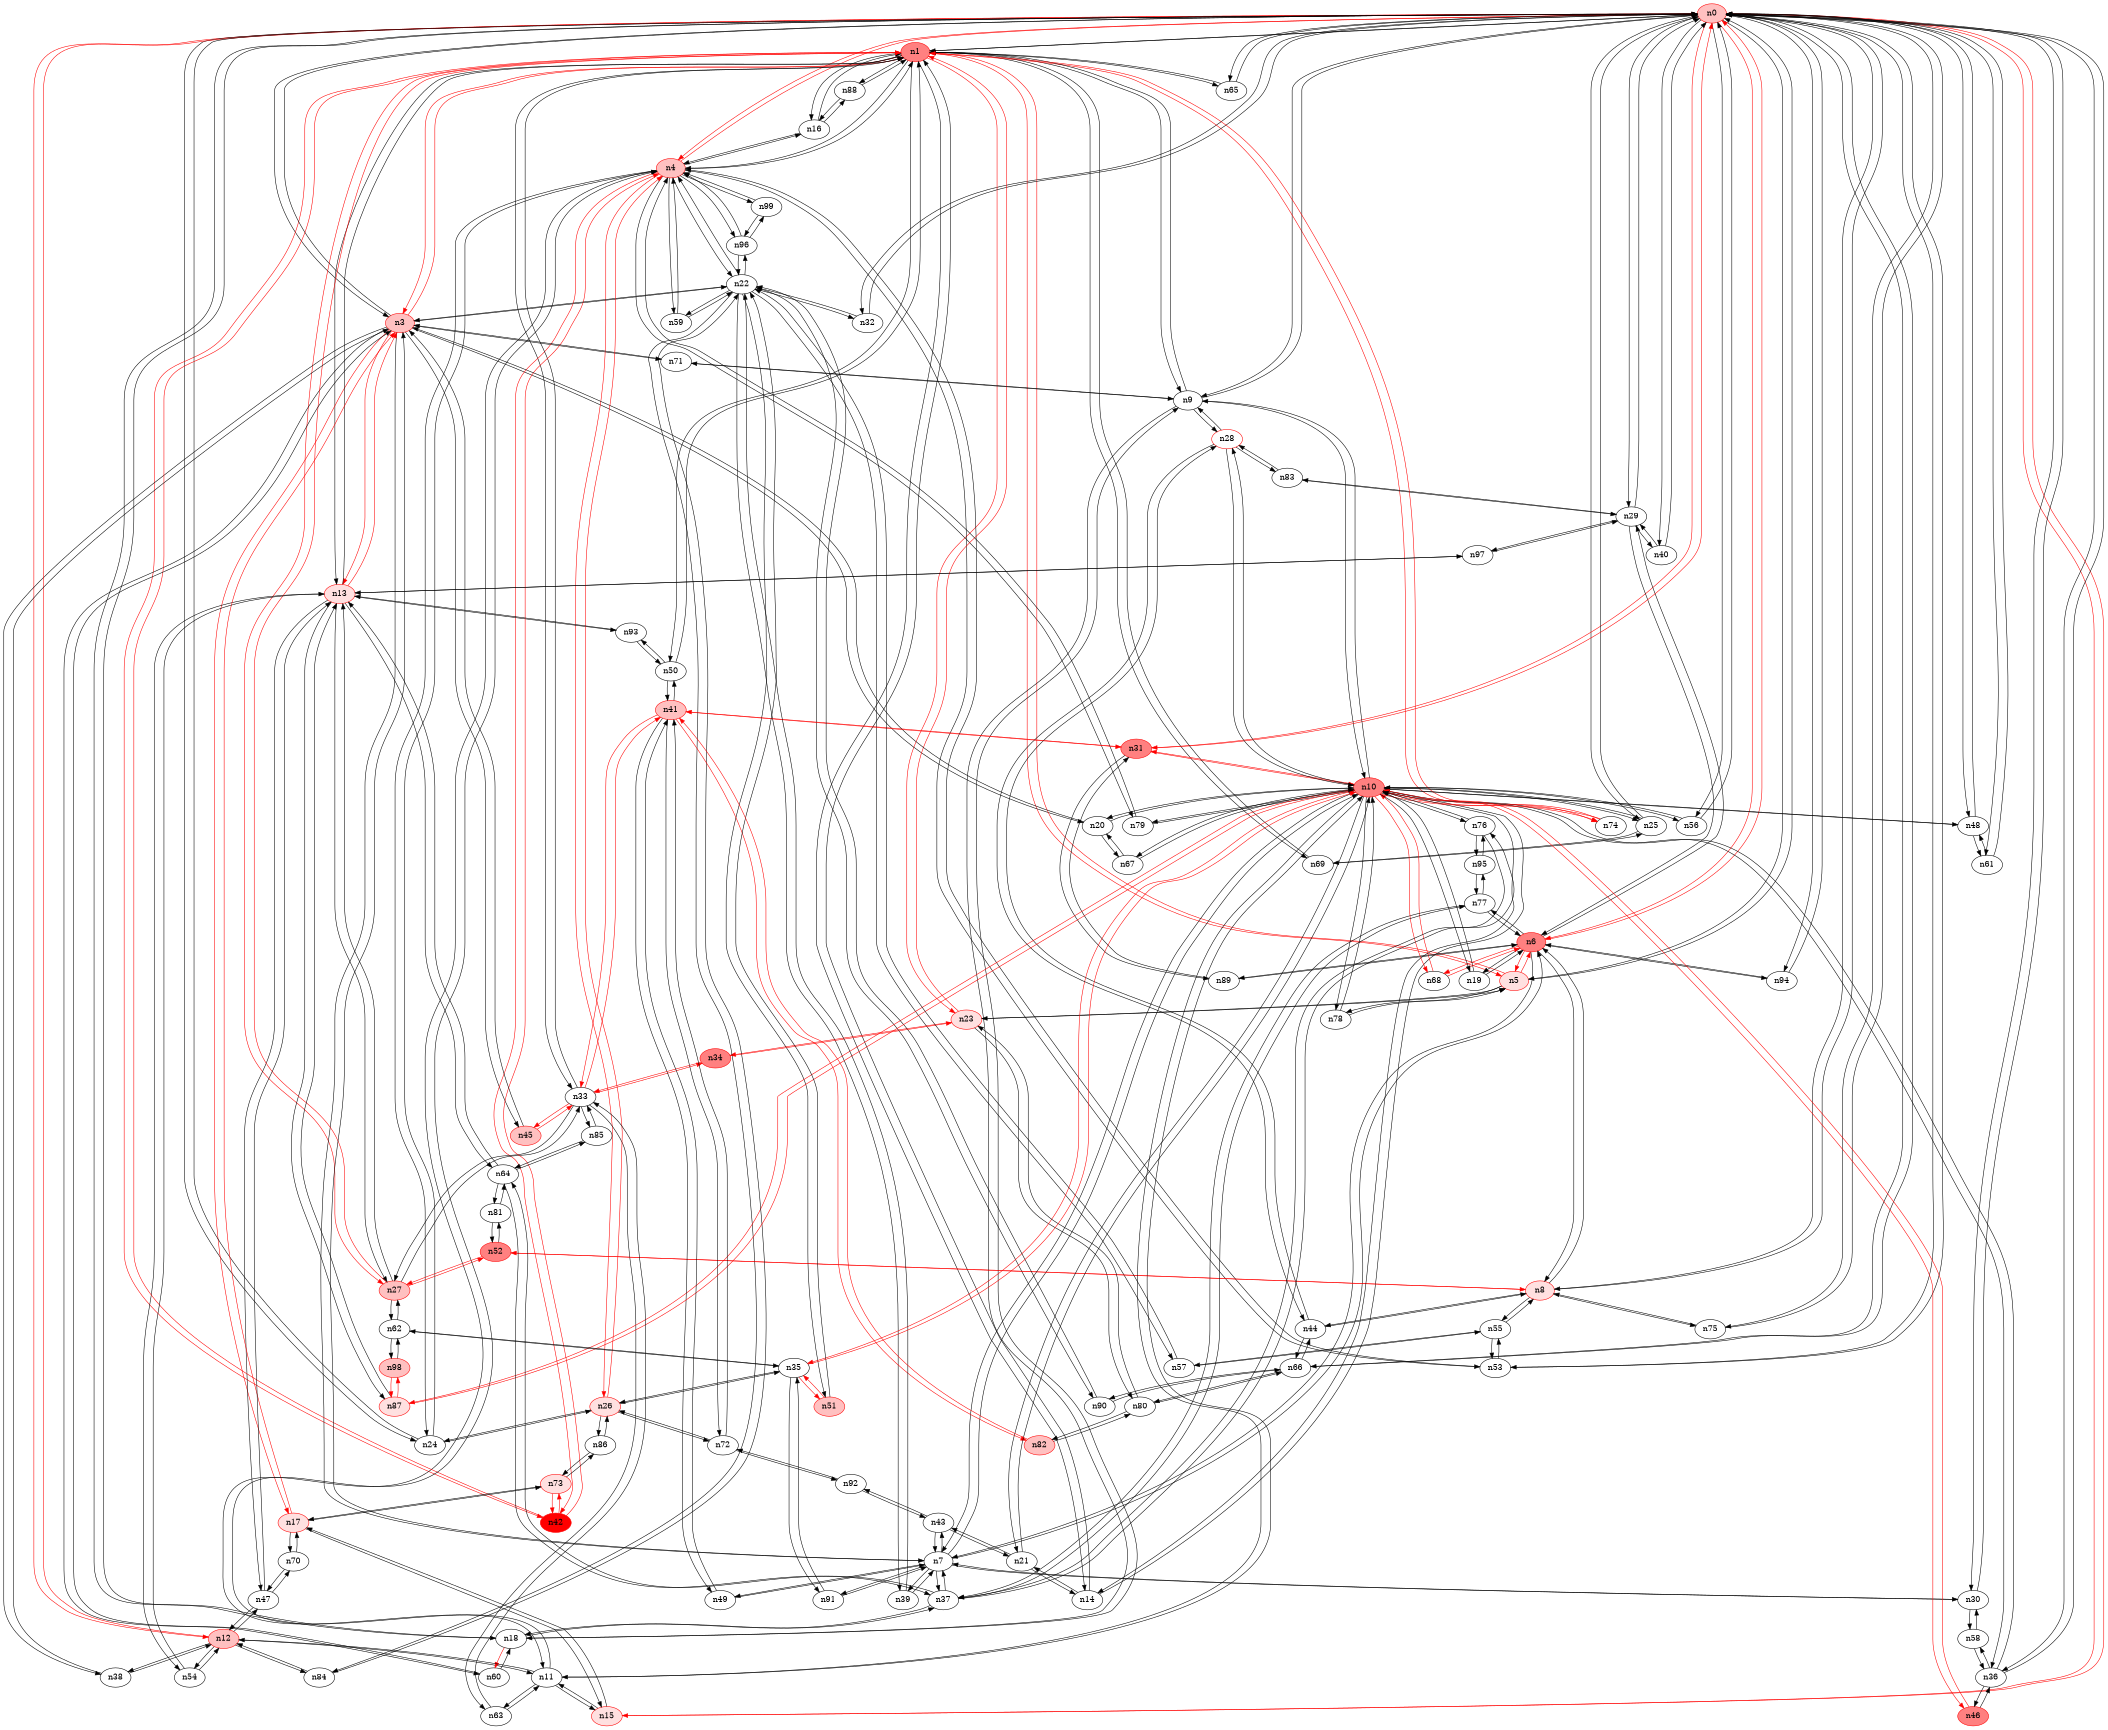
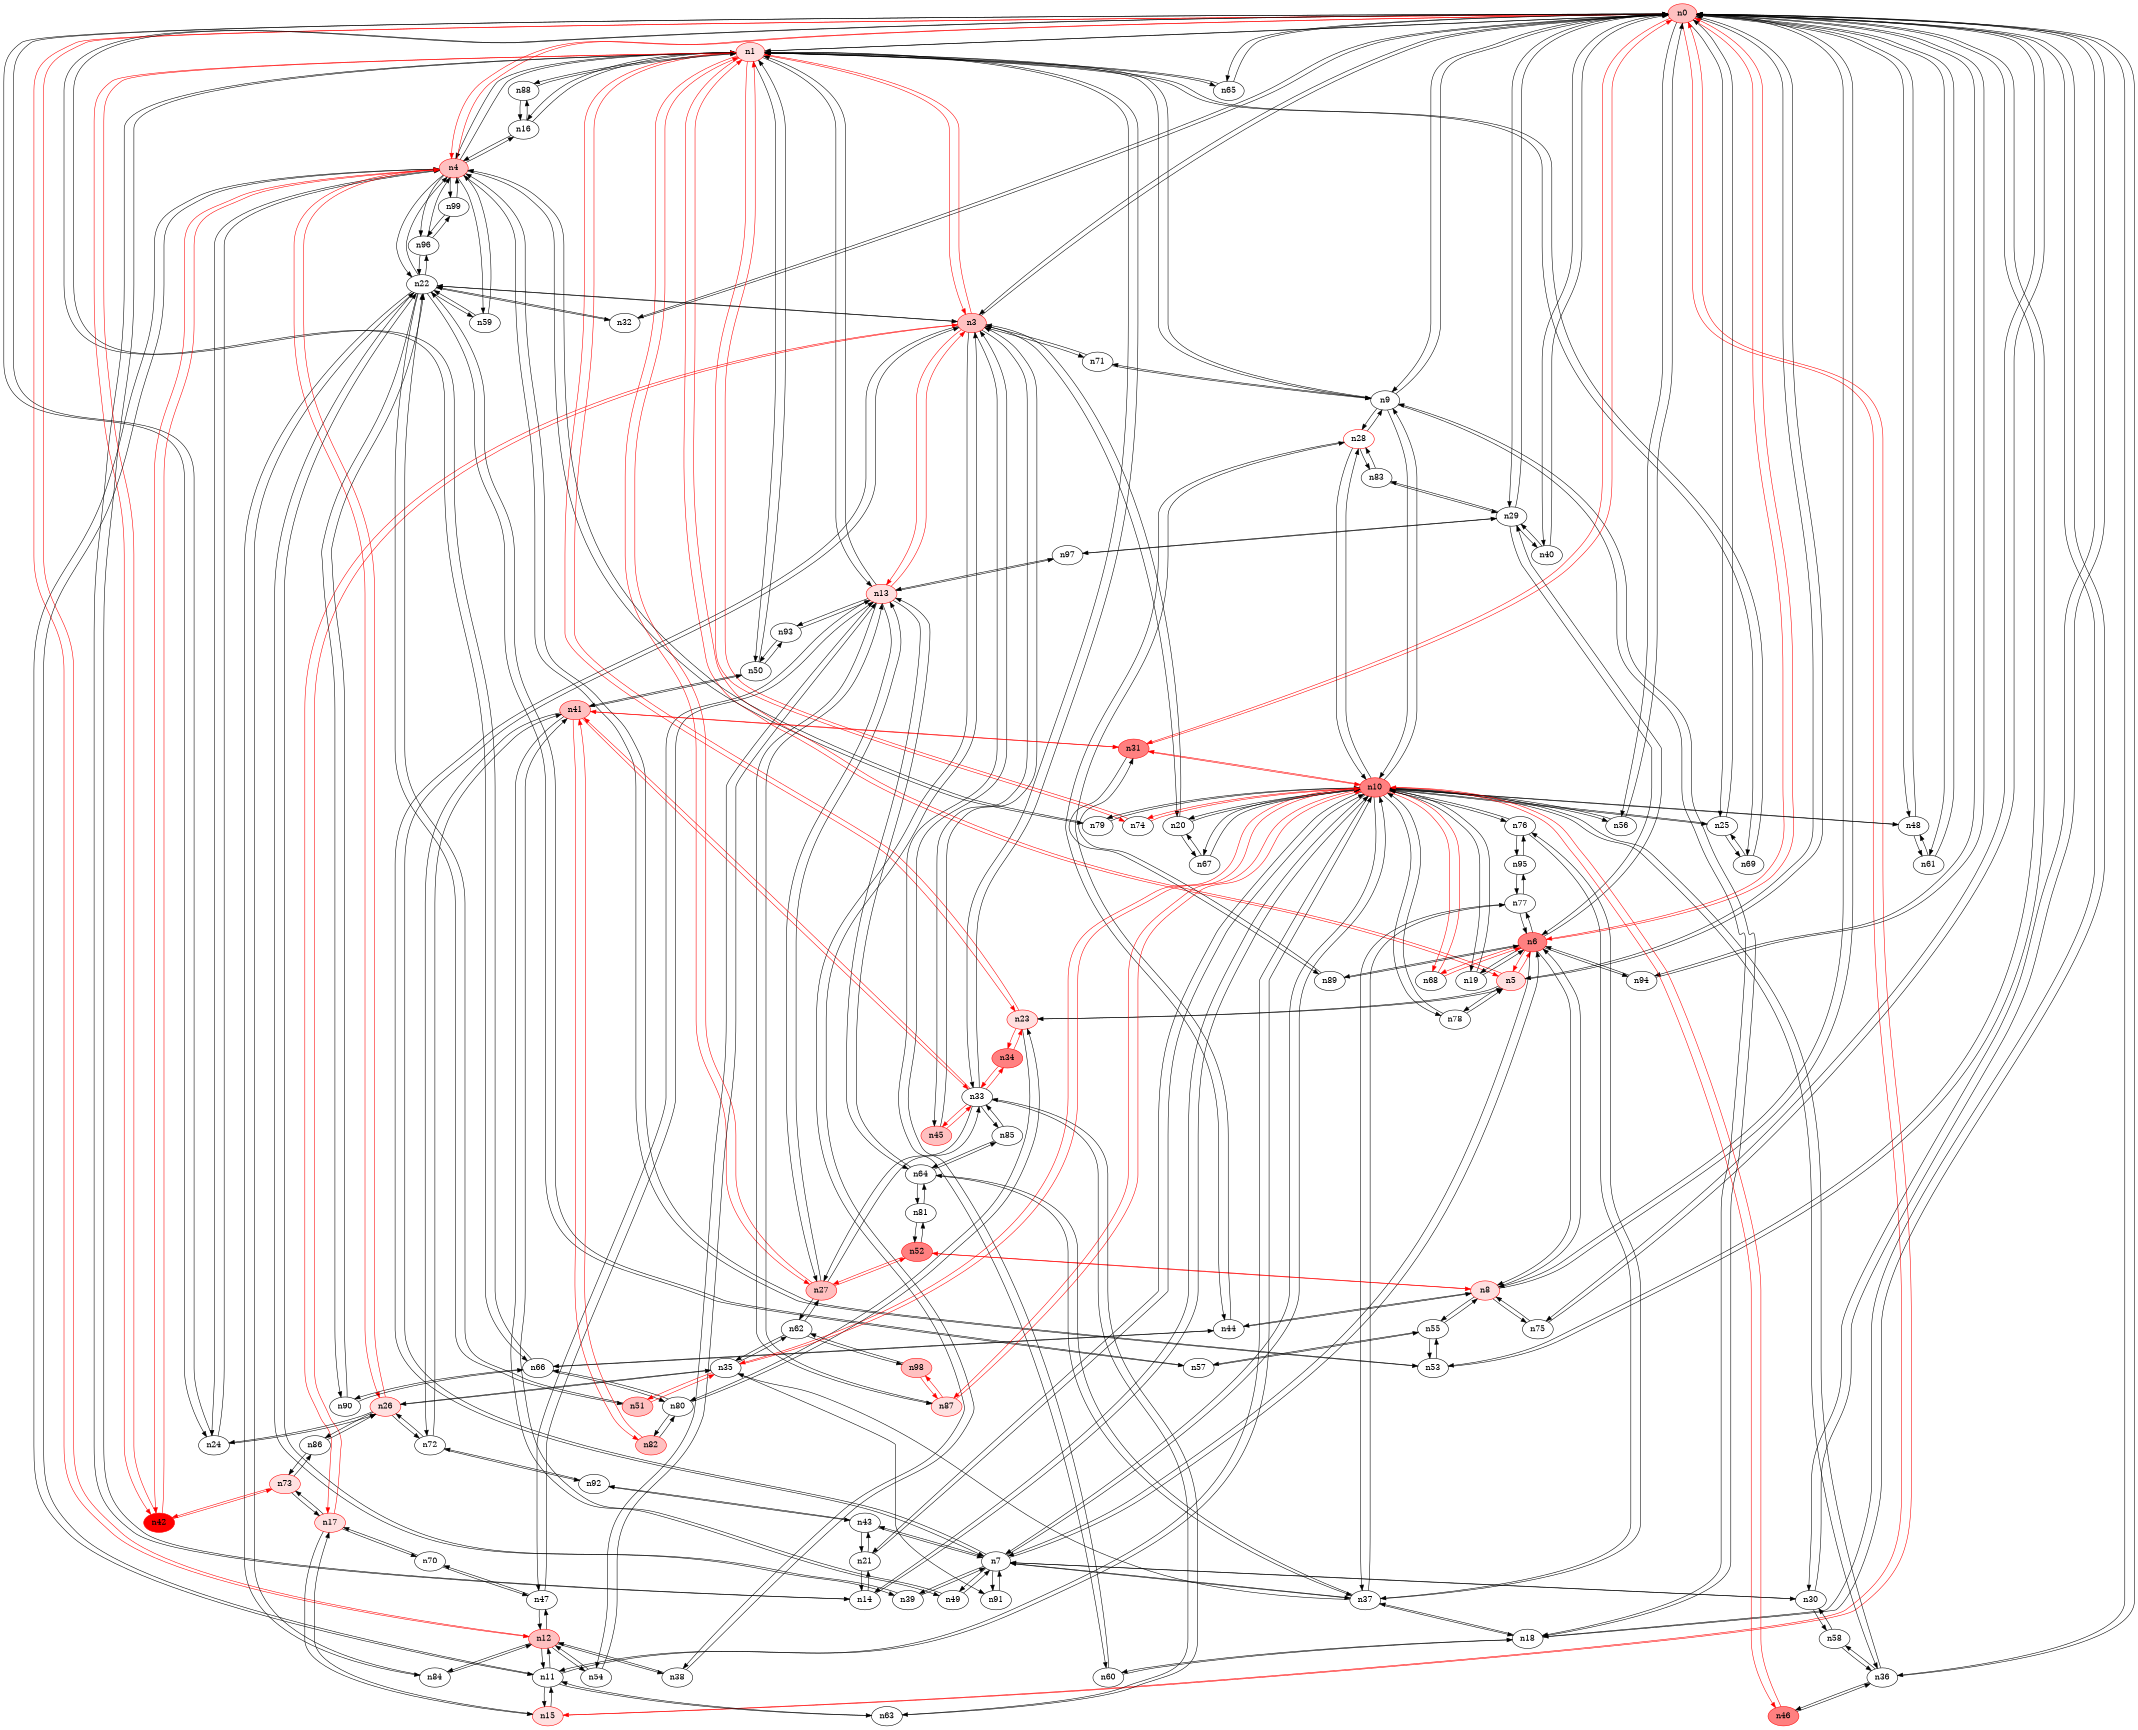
(915, 52) -> (750, 52)
(799, 1490) -> (1035, 1520)
(500, 1655) -> (1319, 1650)
